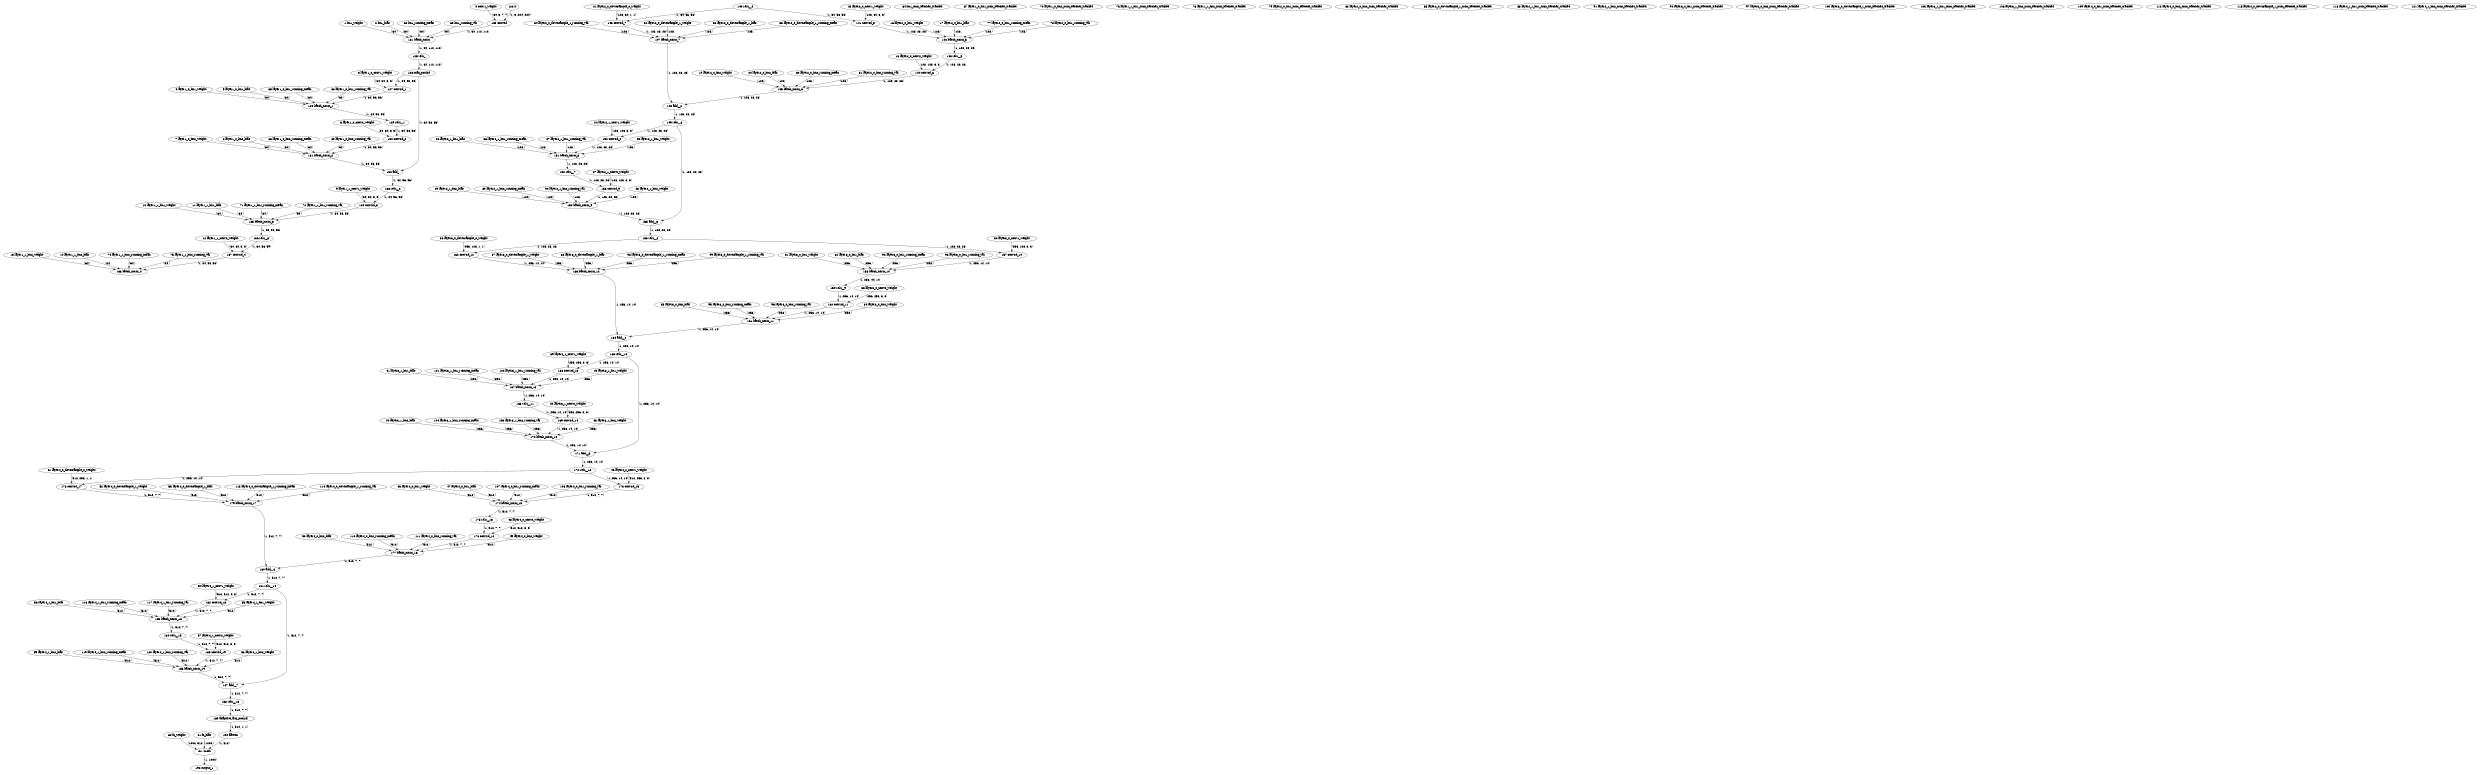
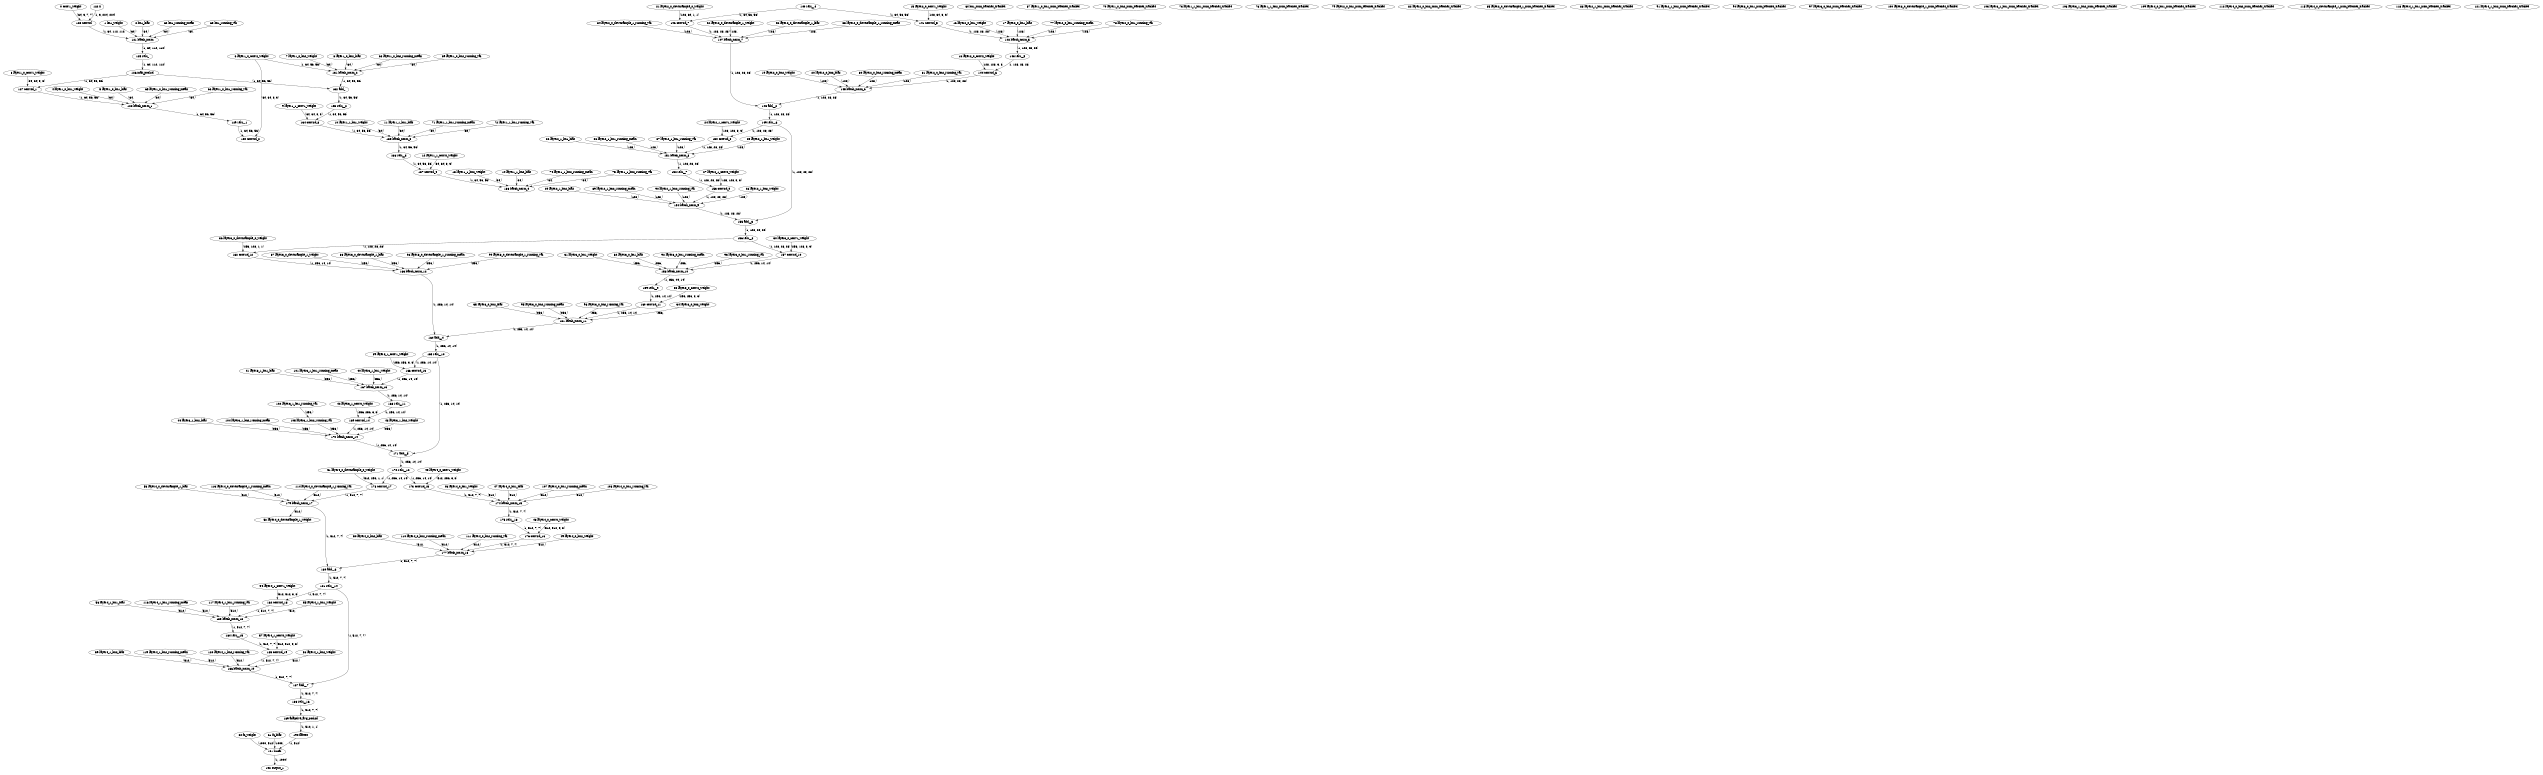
(360, 147) -> (297, 66)
(261, 247) -> (423, 164)
(521, 378) -> (304, 412)
(184, 495) -> (294, 511)
